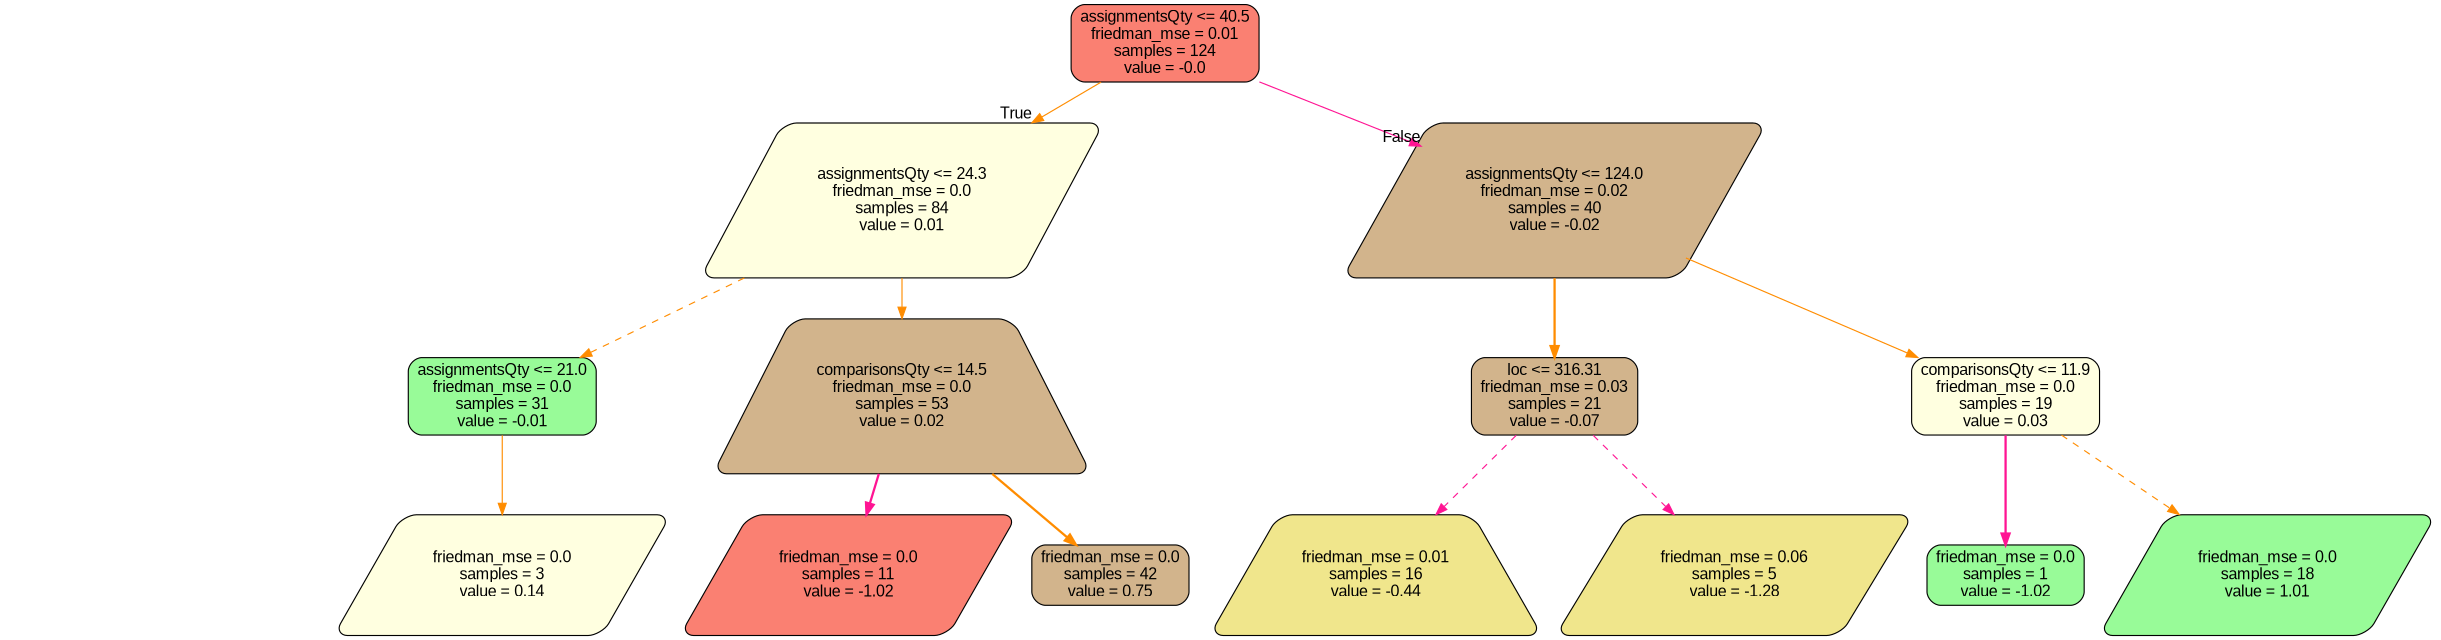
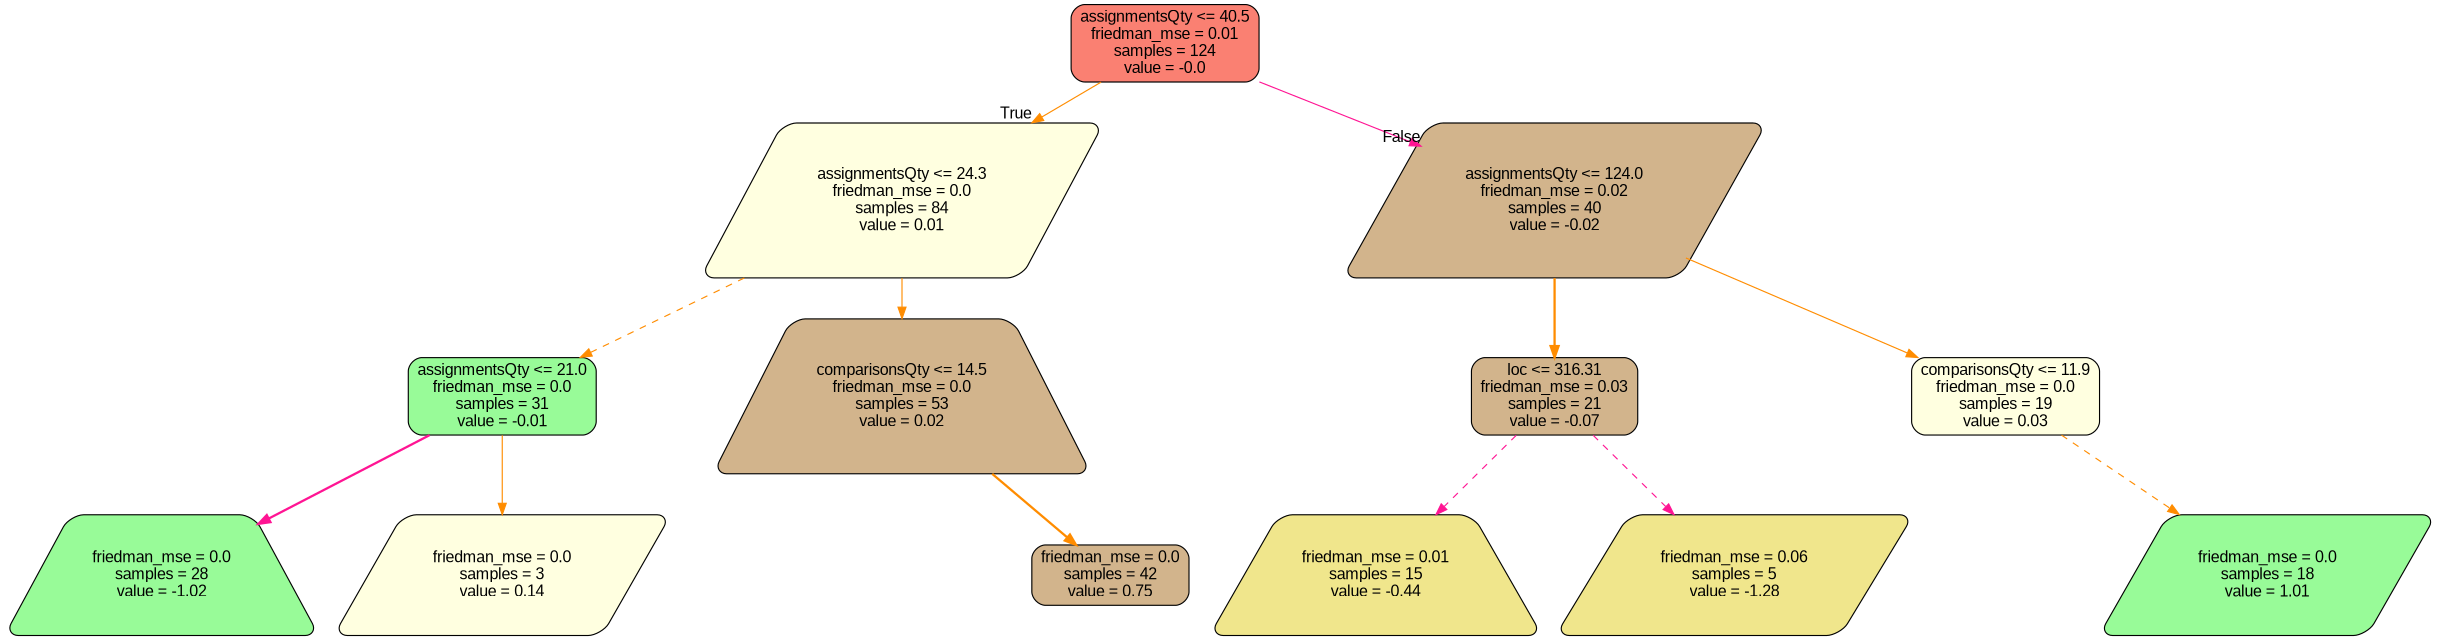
none -> (162, 575)
(848, 575) -> none
(1376, 575) -> (1376, 575)
(2006, 575) -> none
